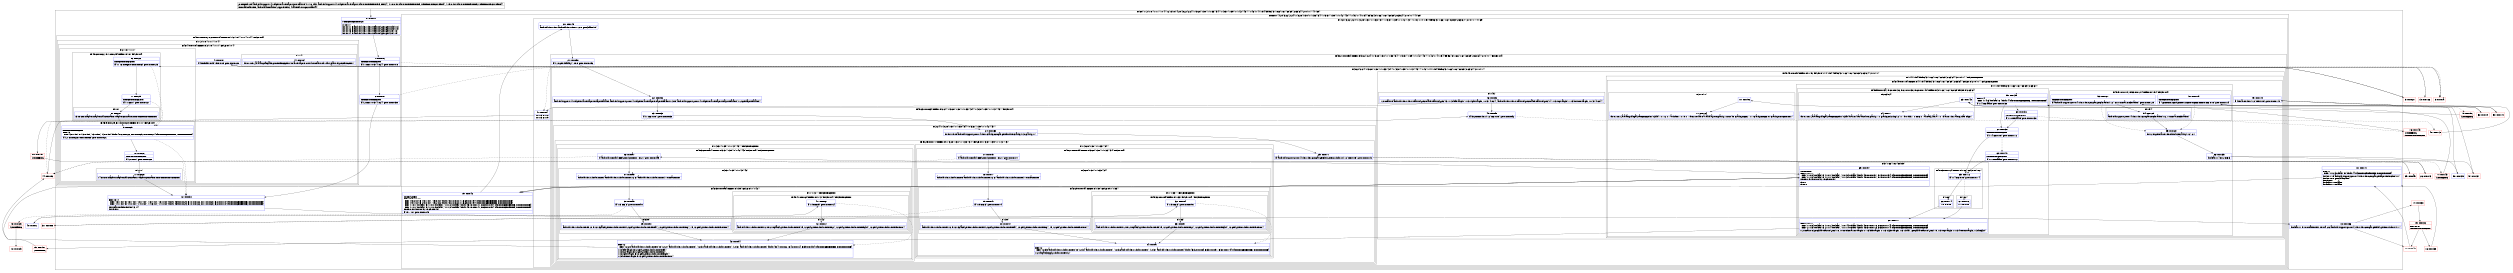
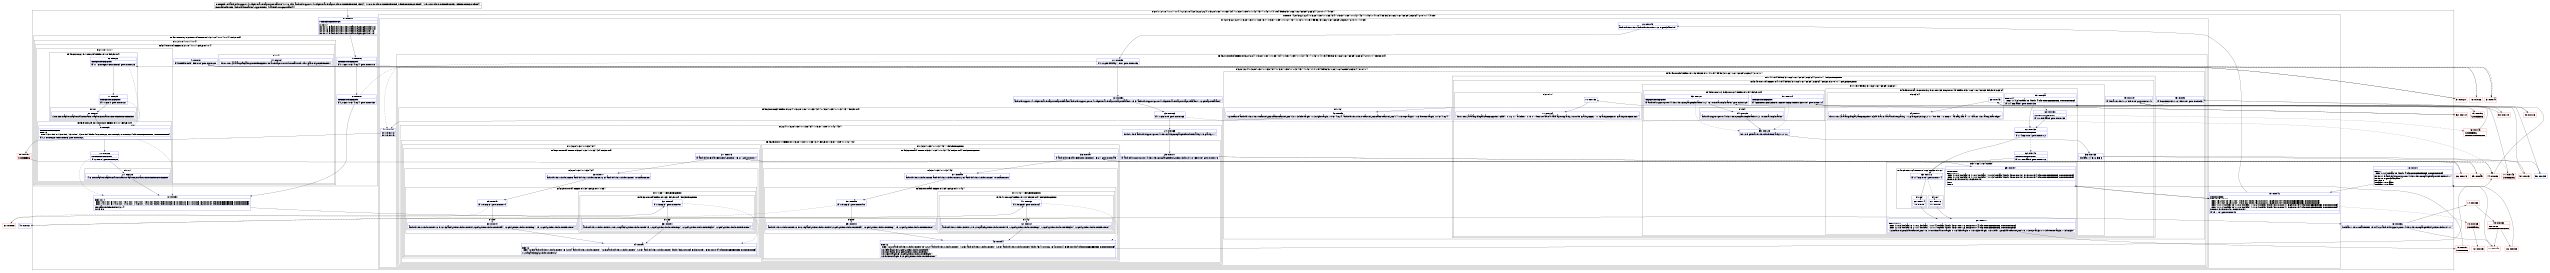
(1492, 107) -> (1694, 107)
